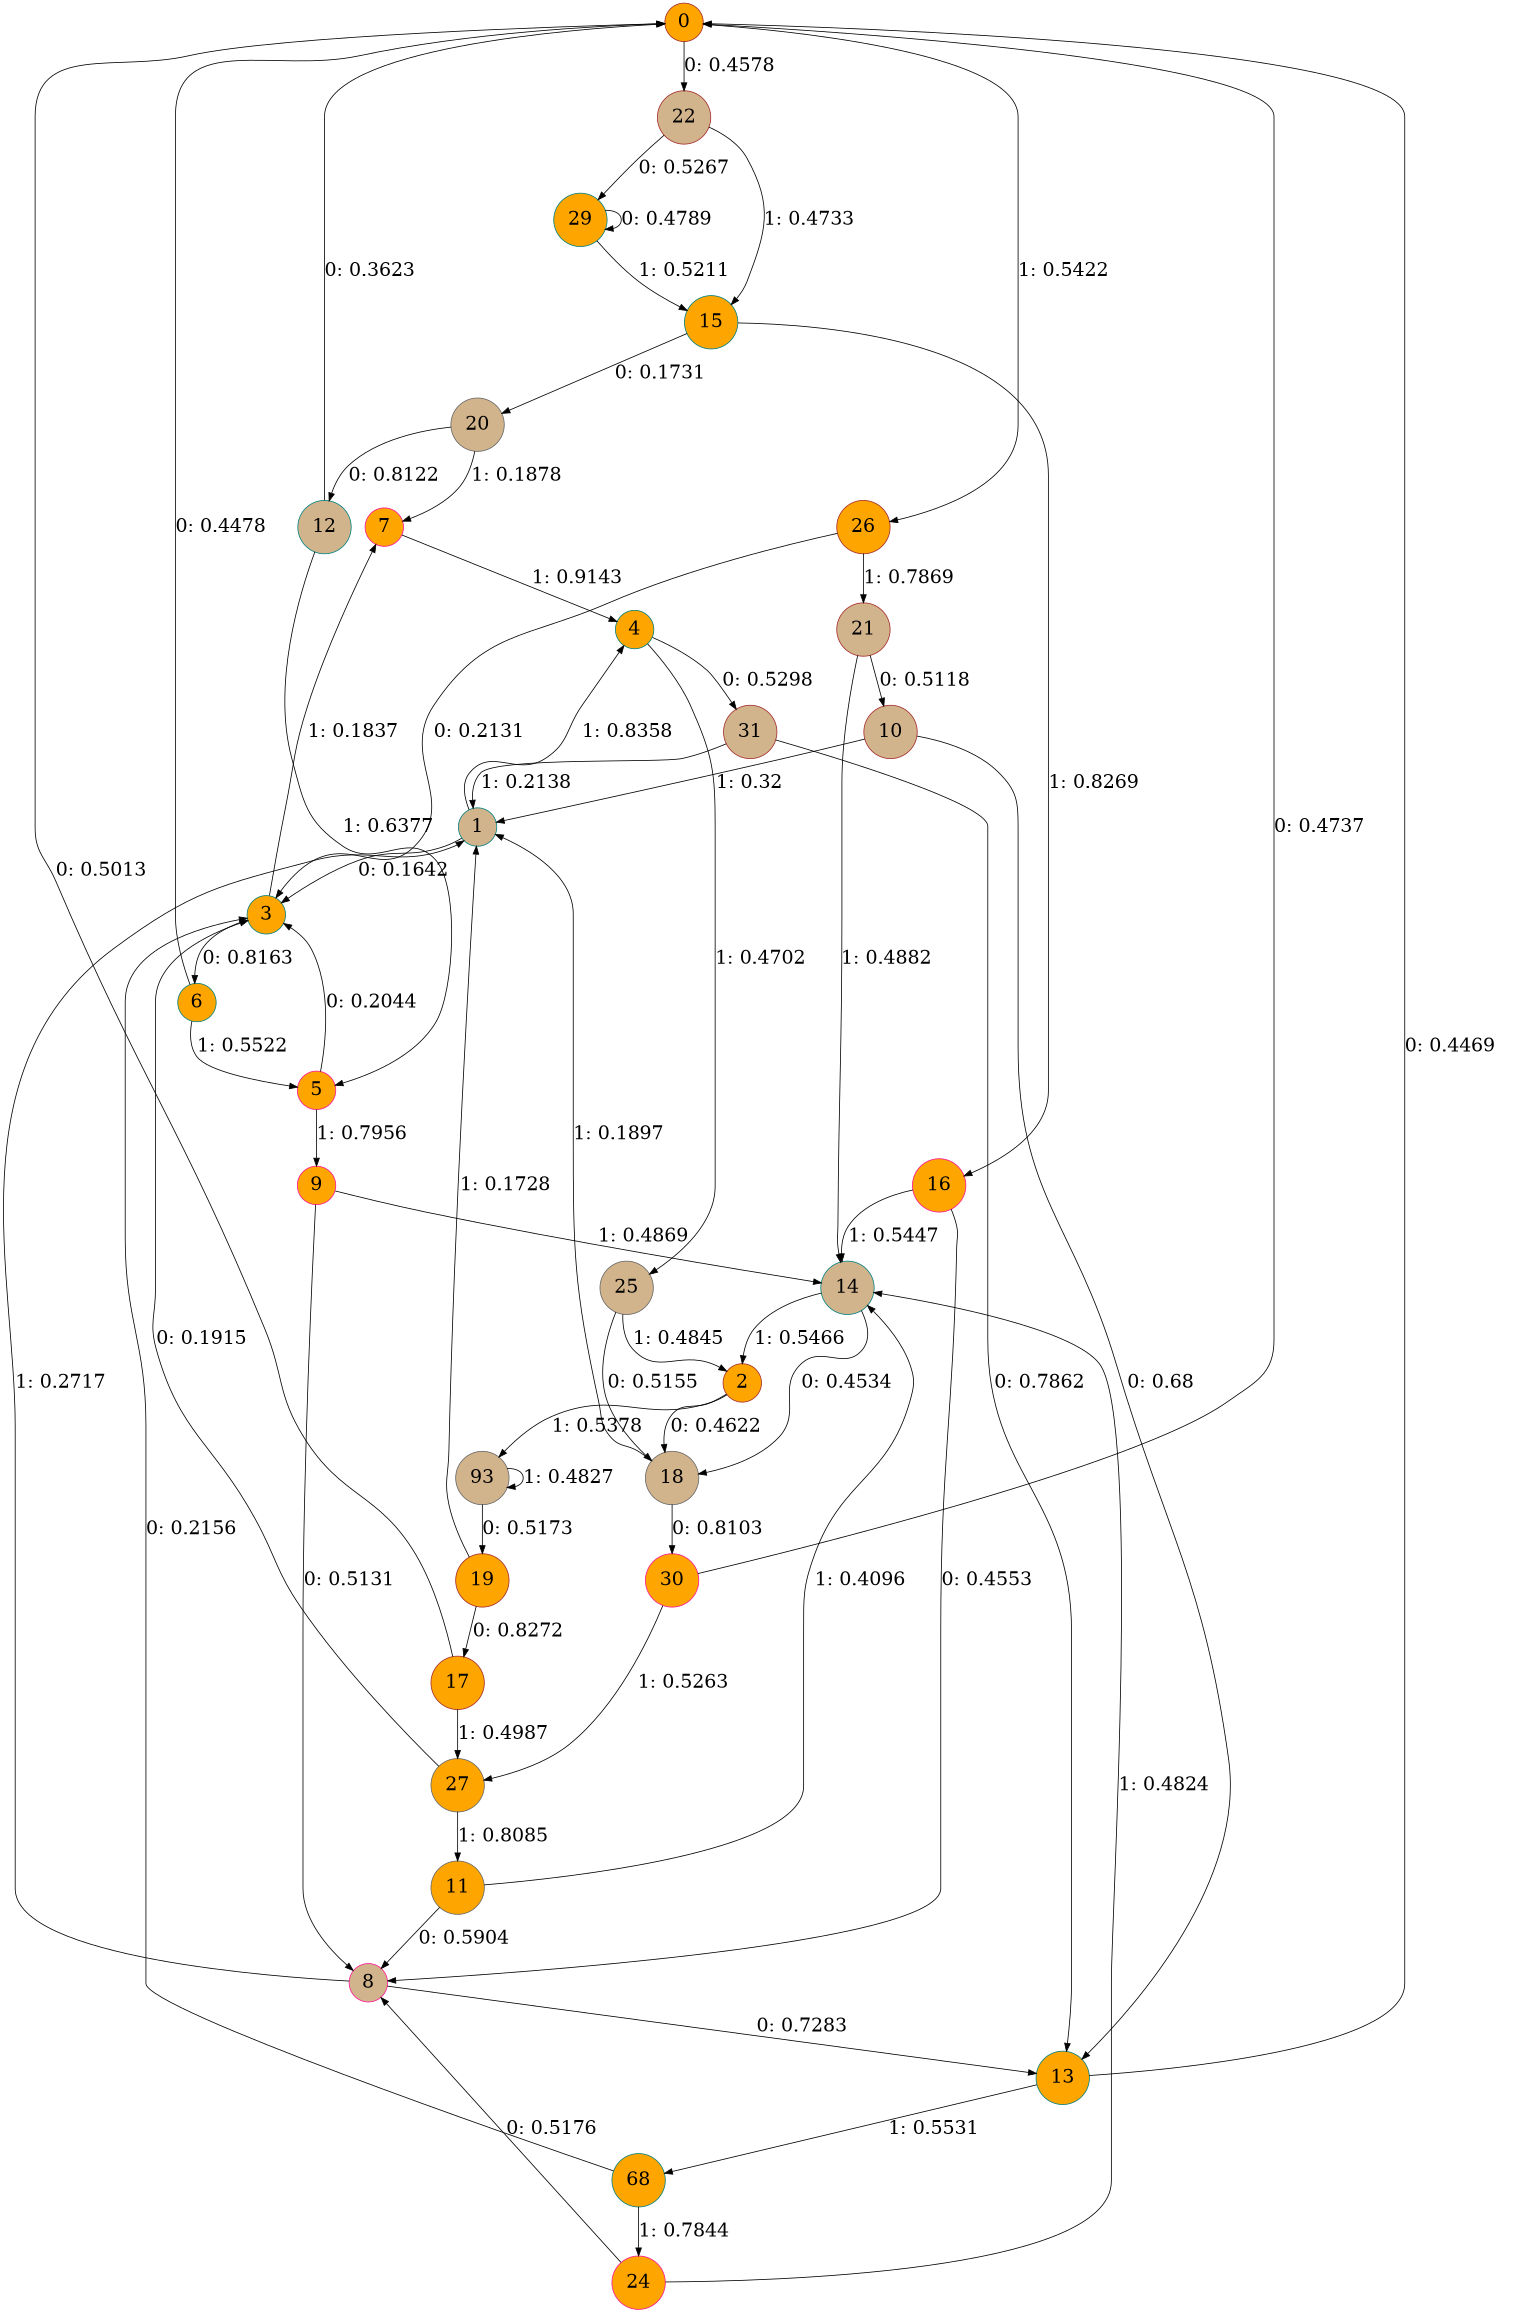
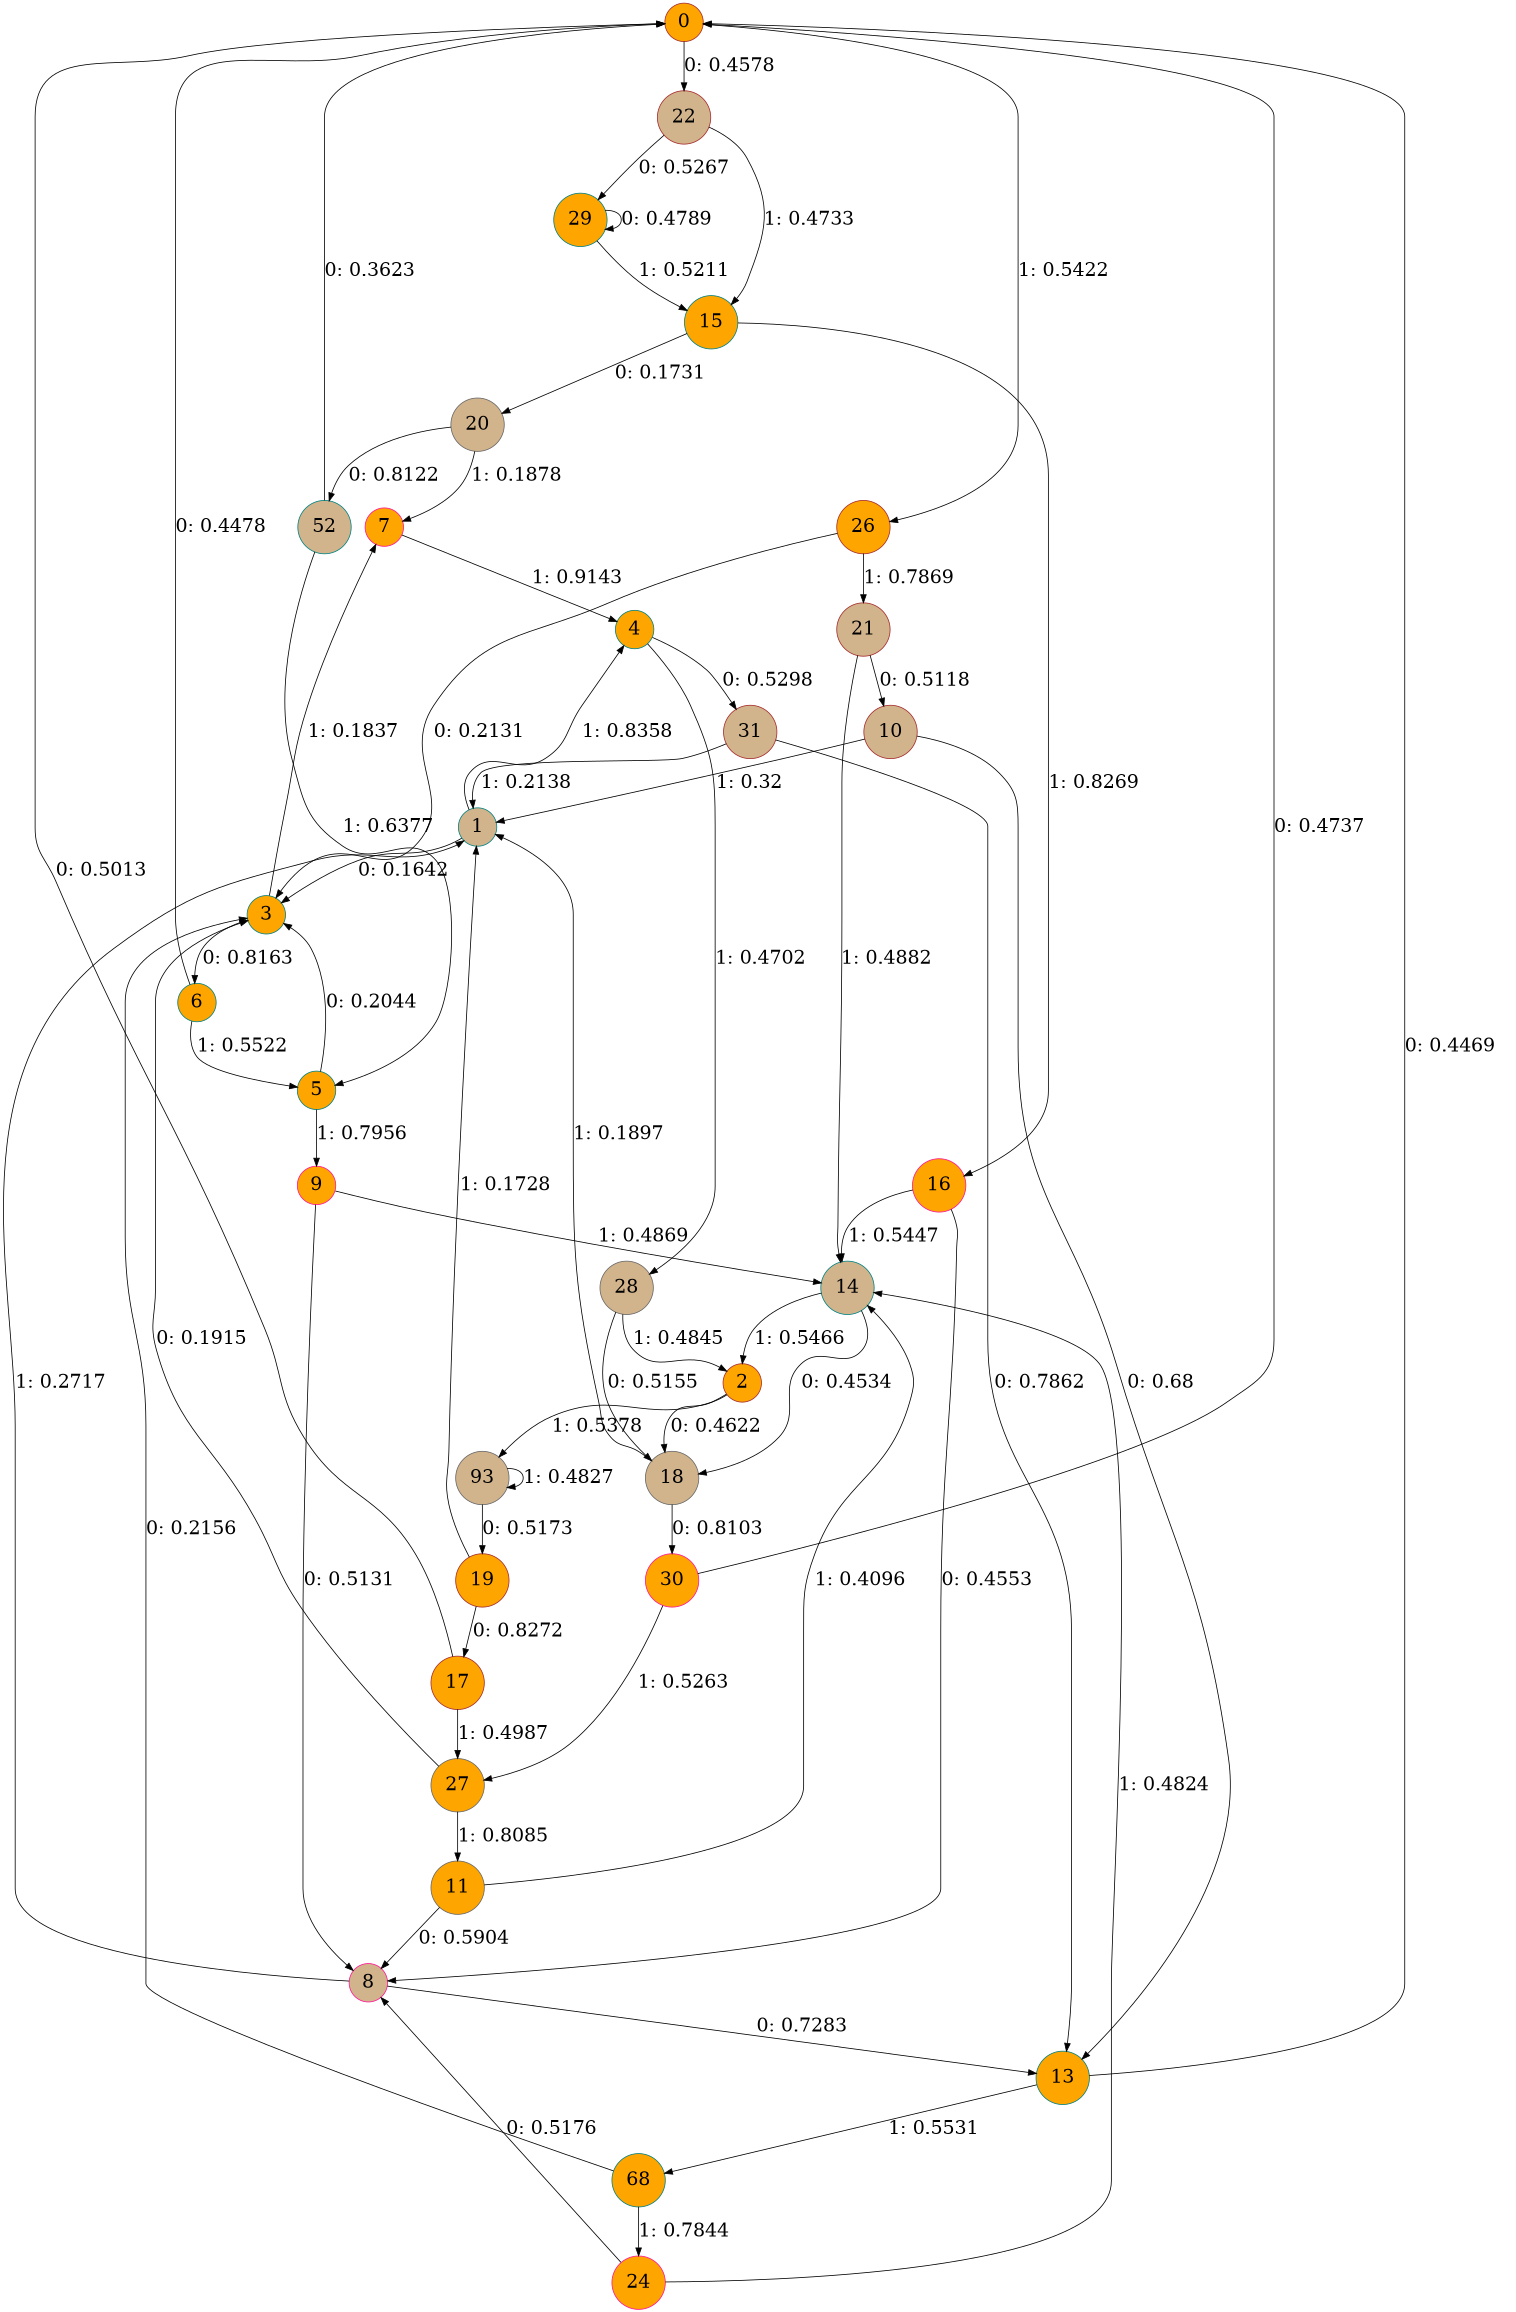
(325, 527) -> (325, 527)
(317, 1090) -> (317, 1090)
(627, 1288) -> (627, 1288)
